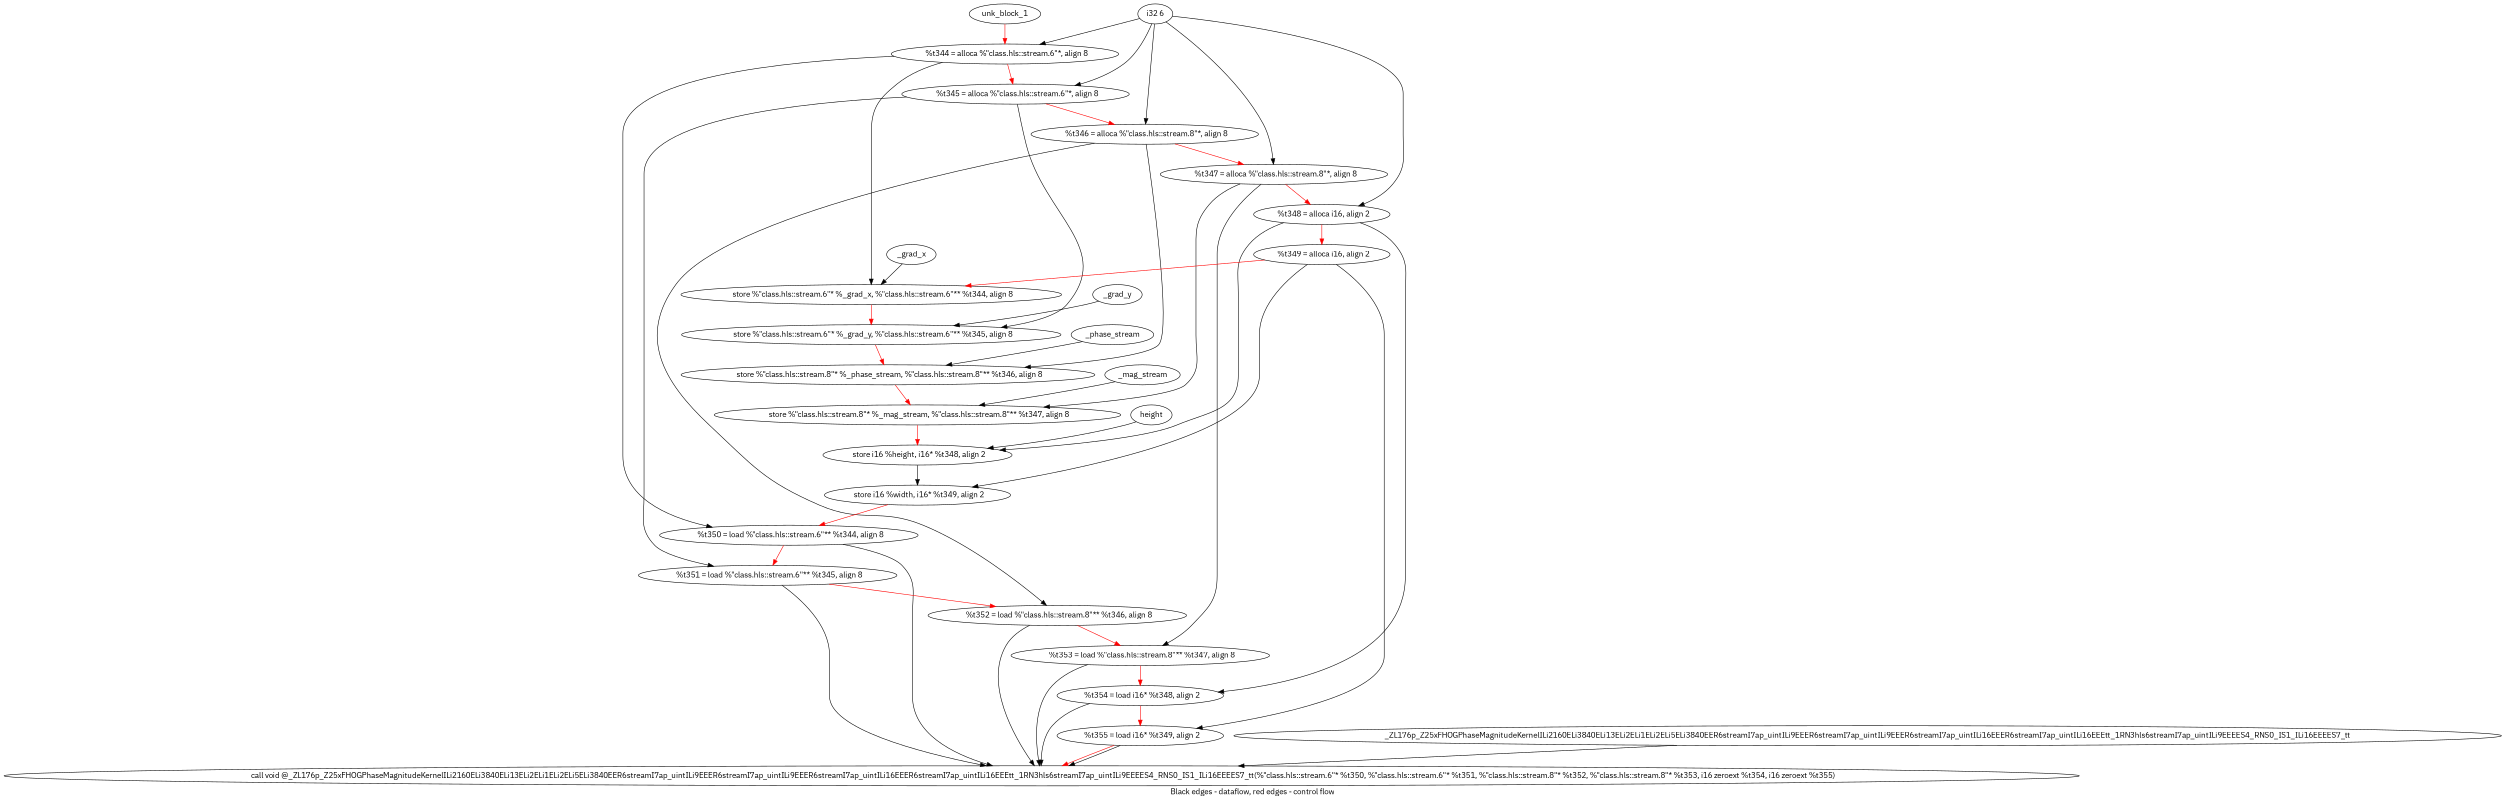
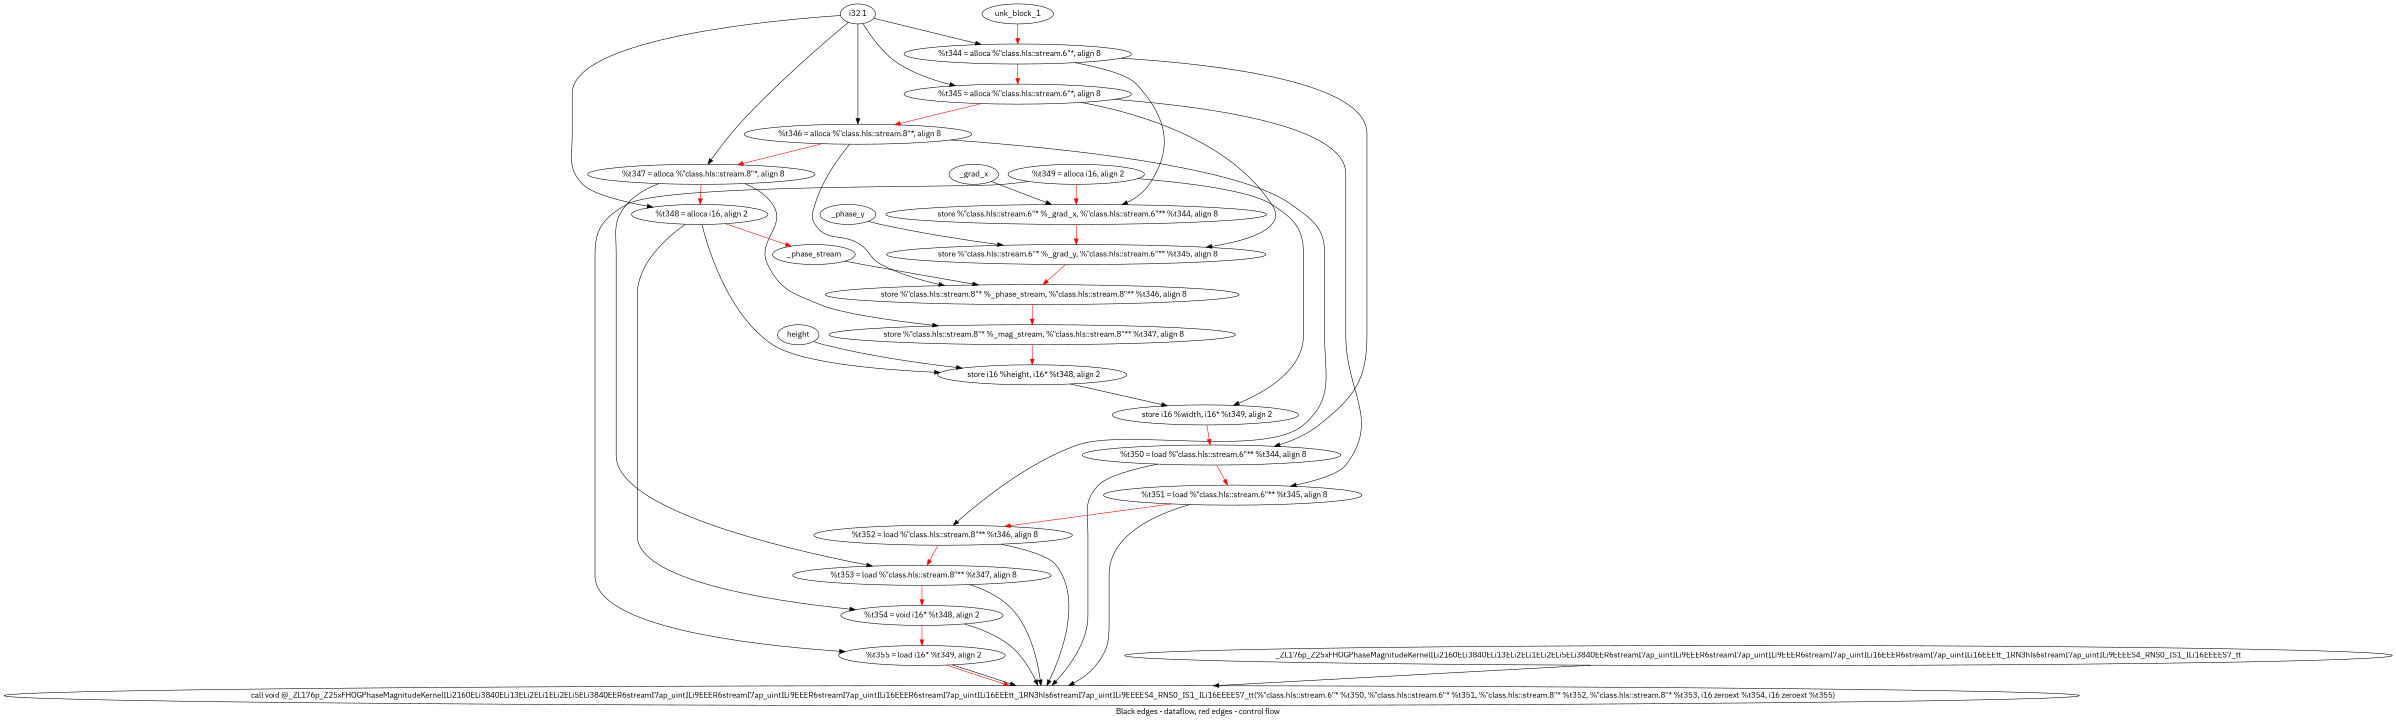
(1155, 14) -> (858, 14)
(1322, 232) -> (756, 234)
(1117, 295) -> (848, 214)
(1143, 375) -> none
(1140, 696) -> (922, 615)
